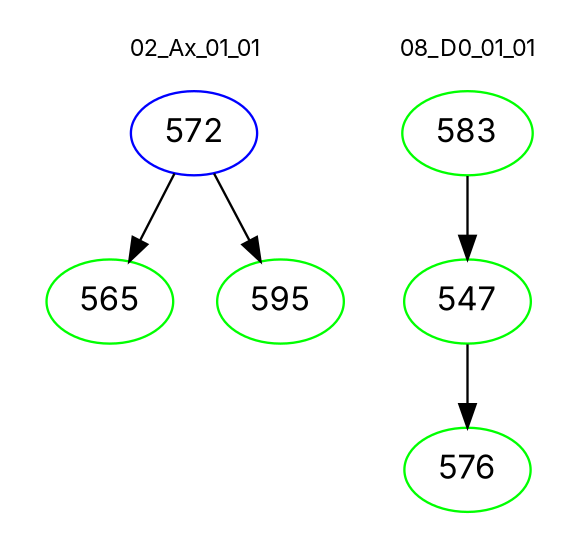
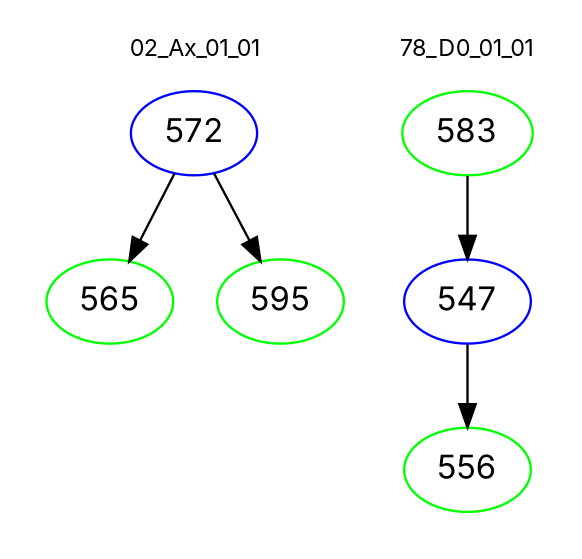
(468, 50) -> (468, 50)
(468, 302) -> (468, 302)
(468, 470) -> (468, 470)
